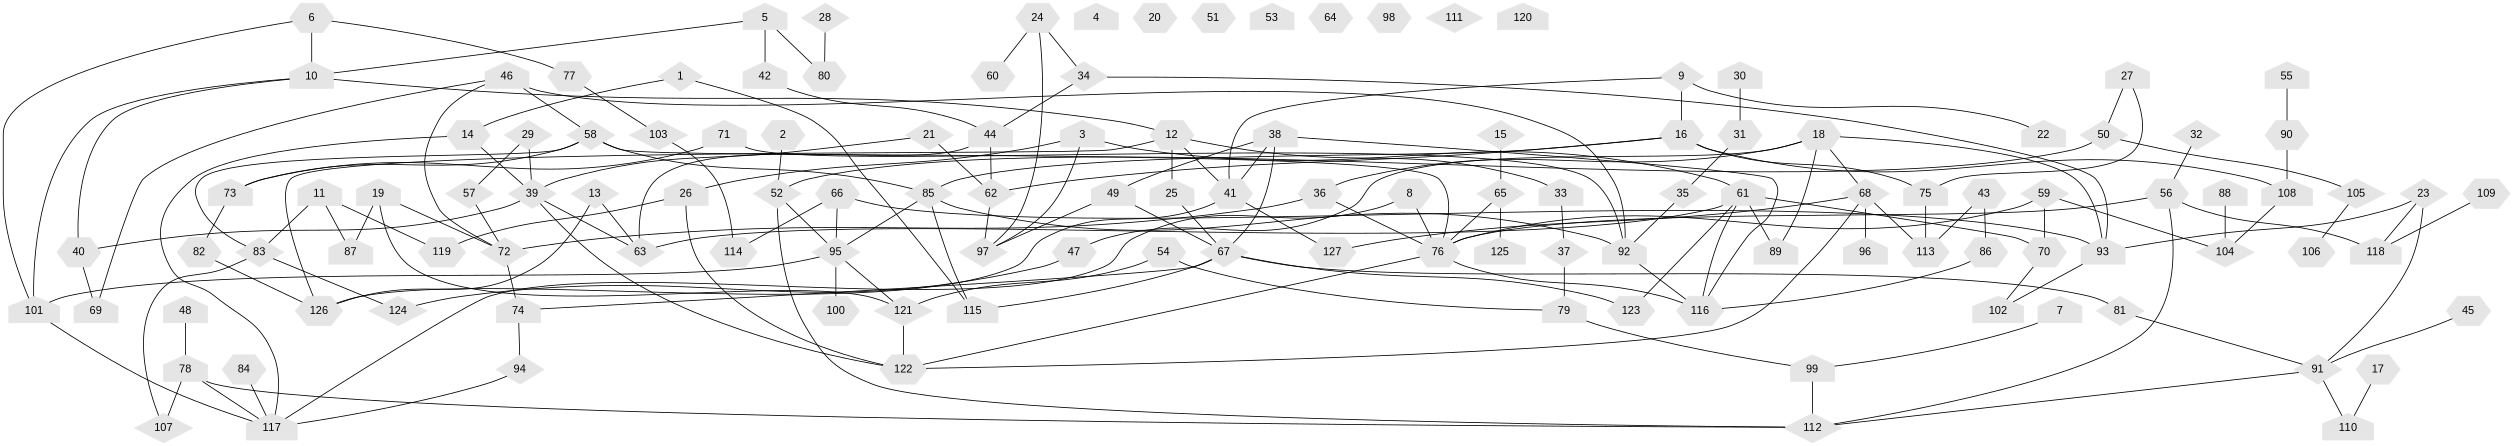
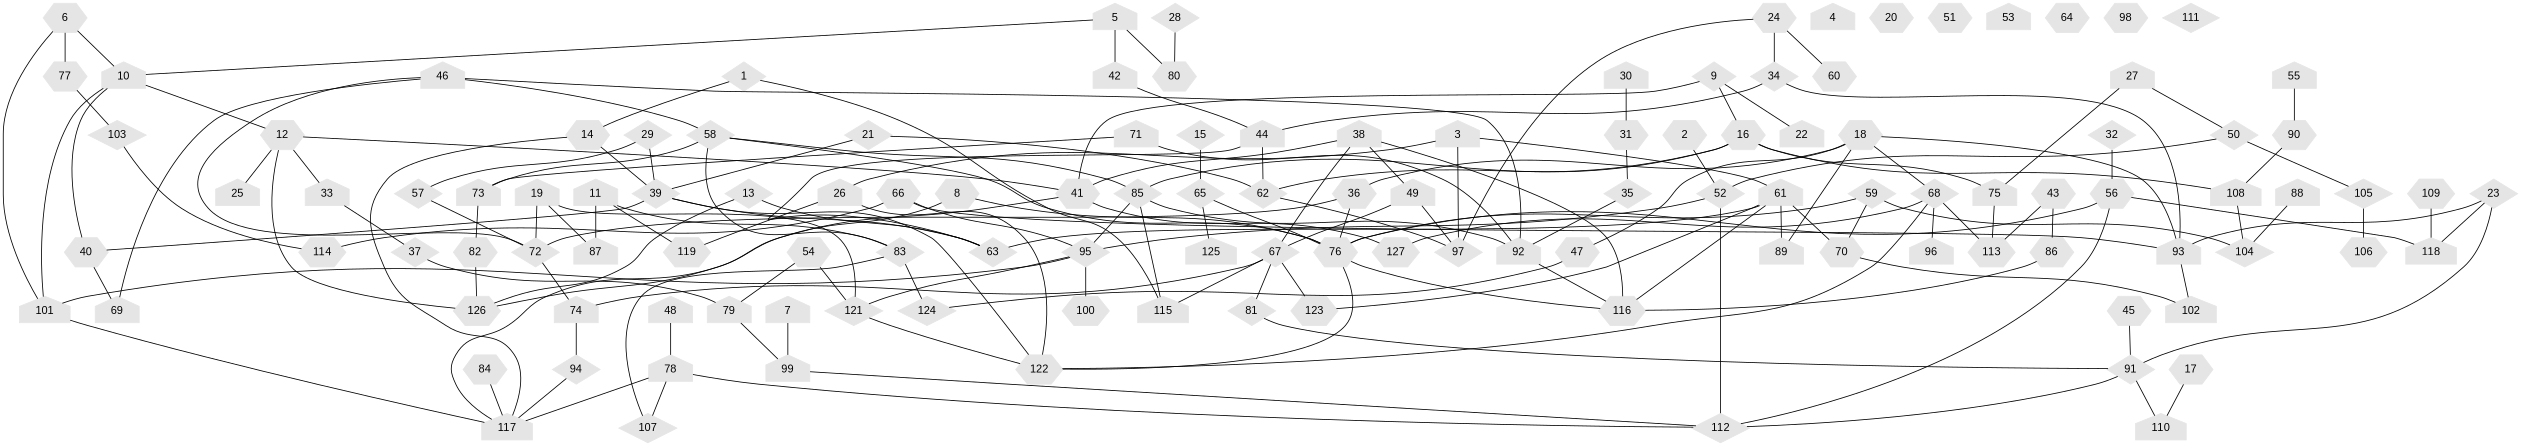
(1523, 18) -> none
(1198, 223) -> none
